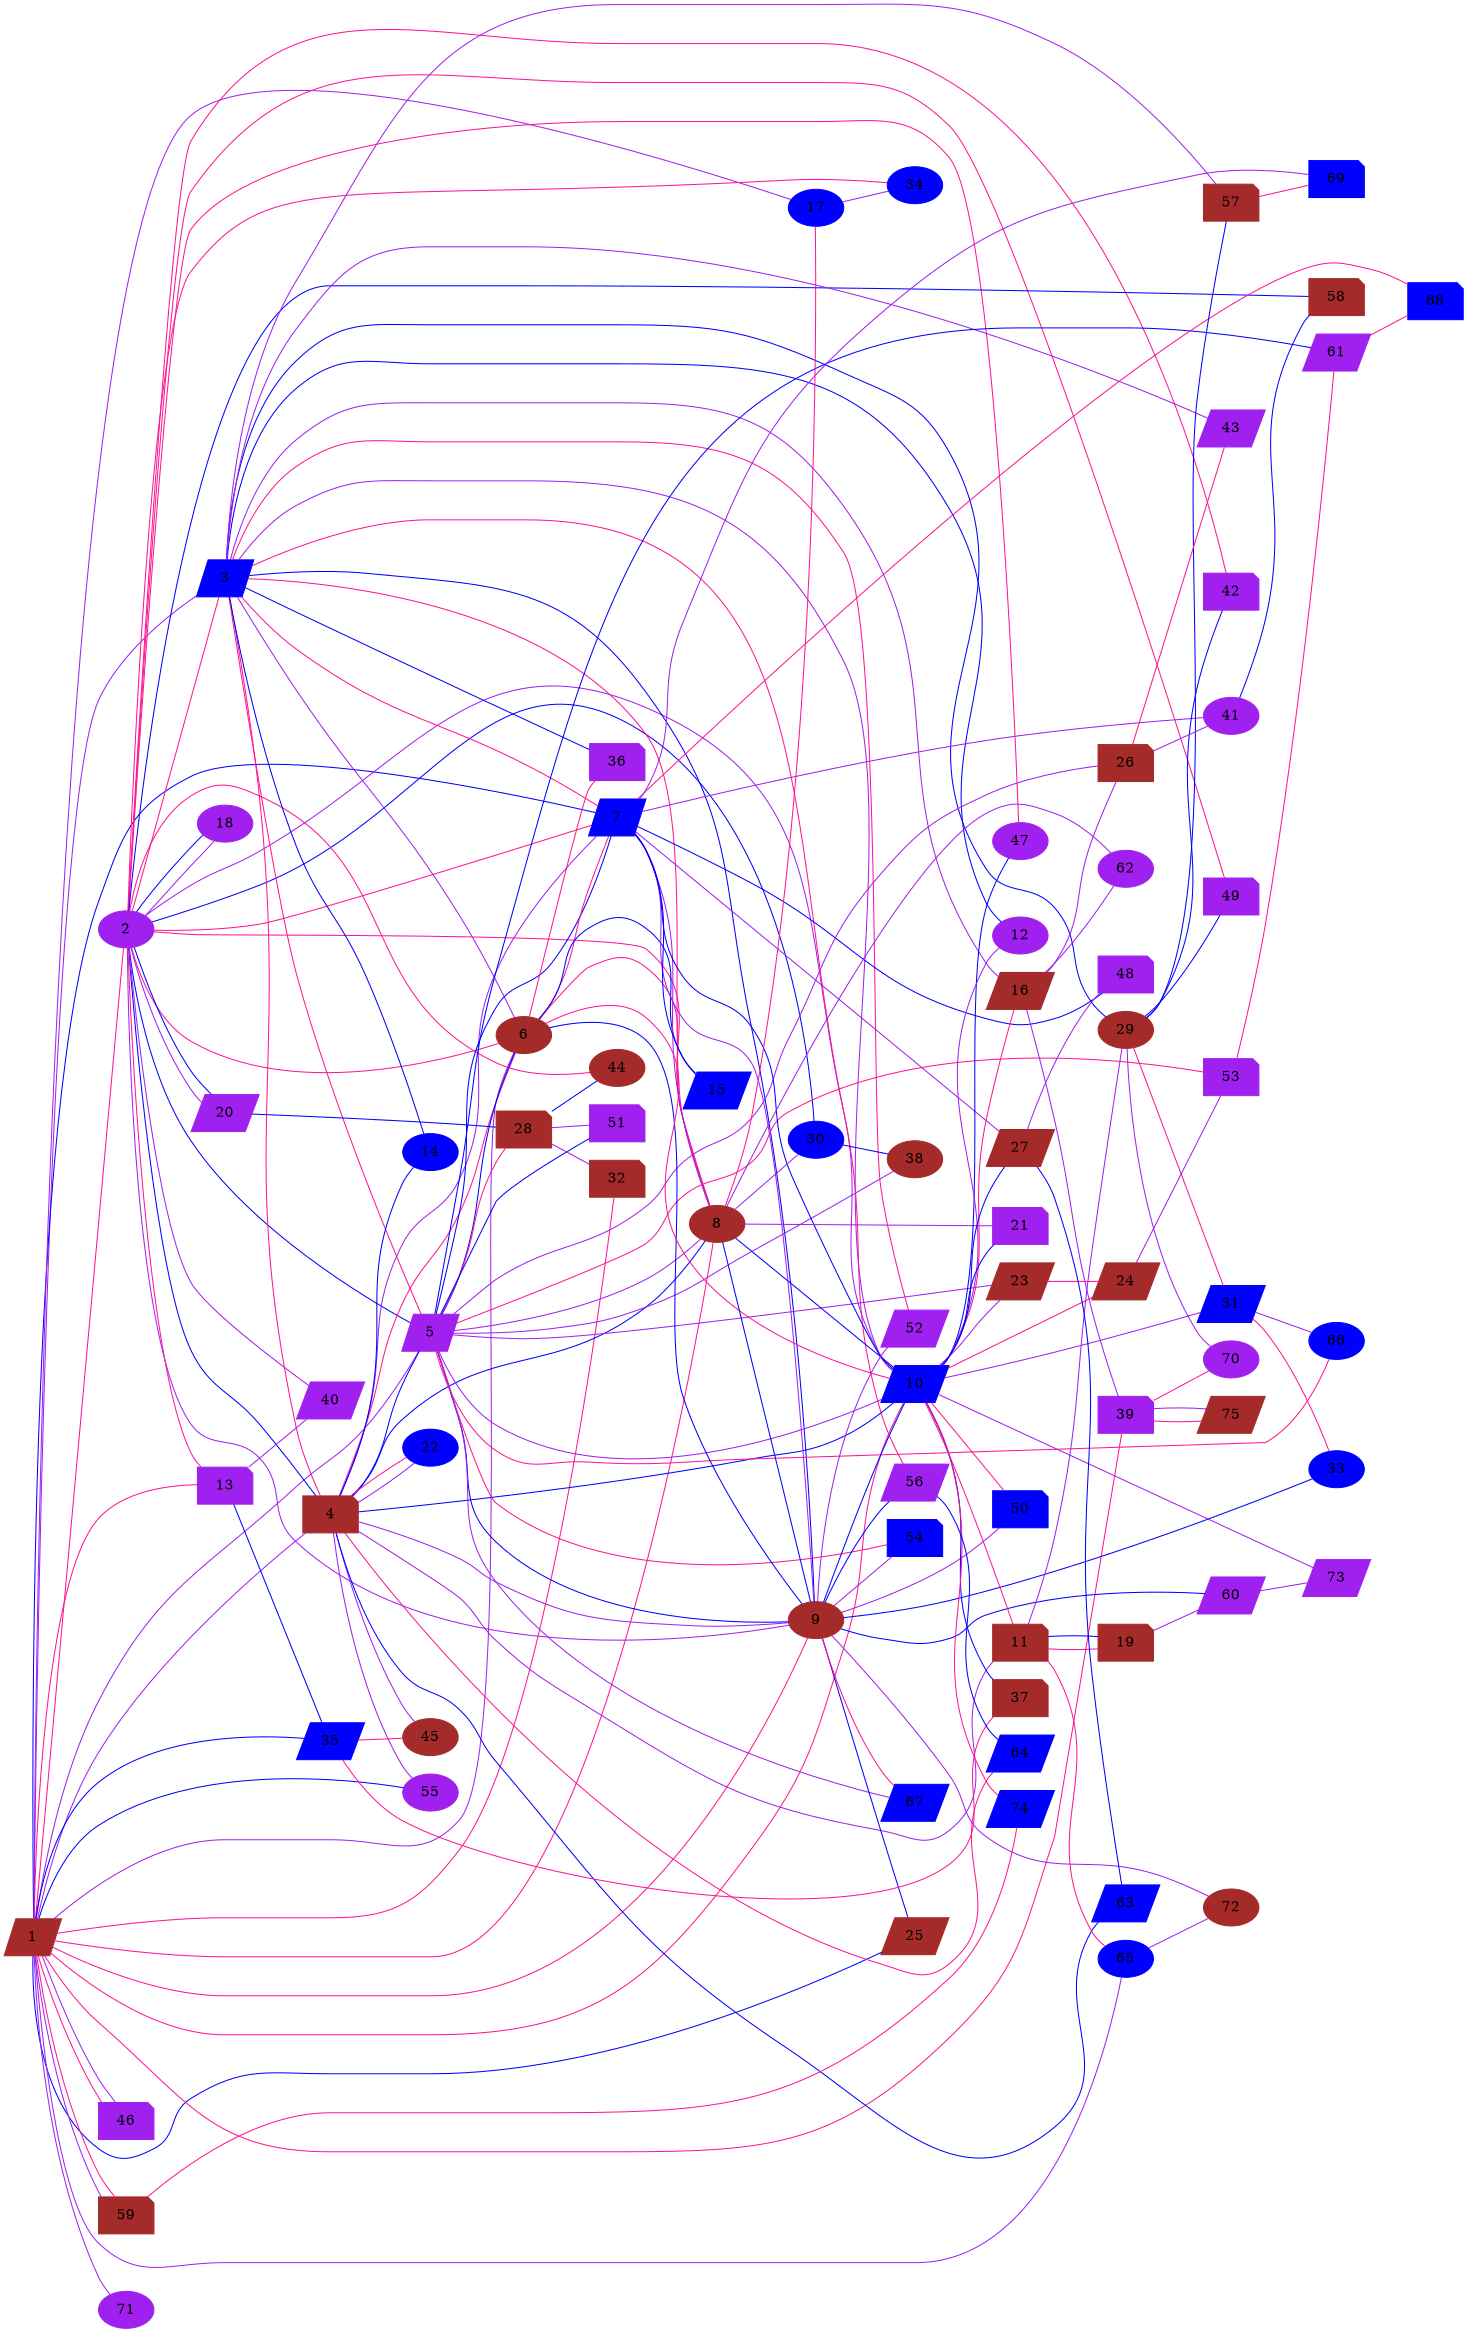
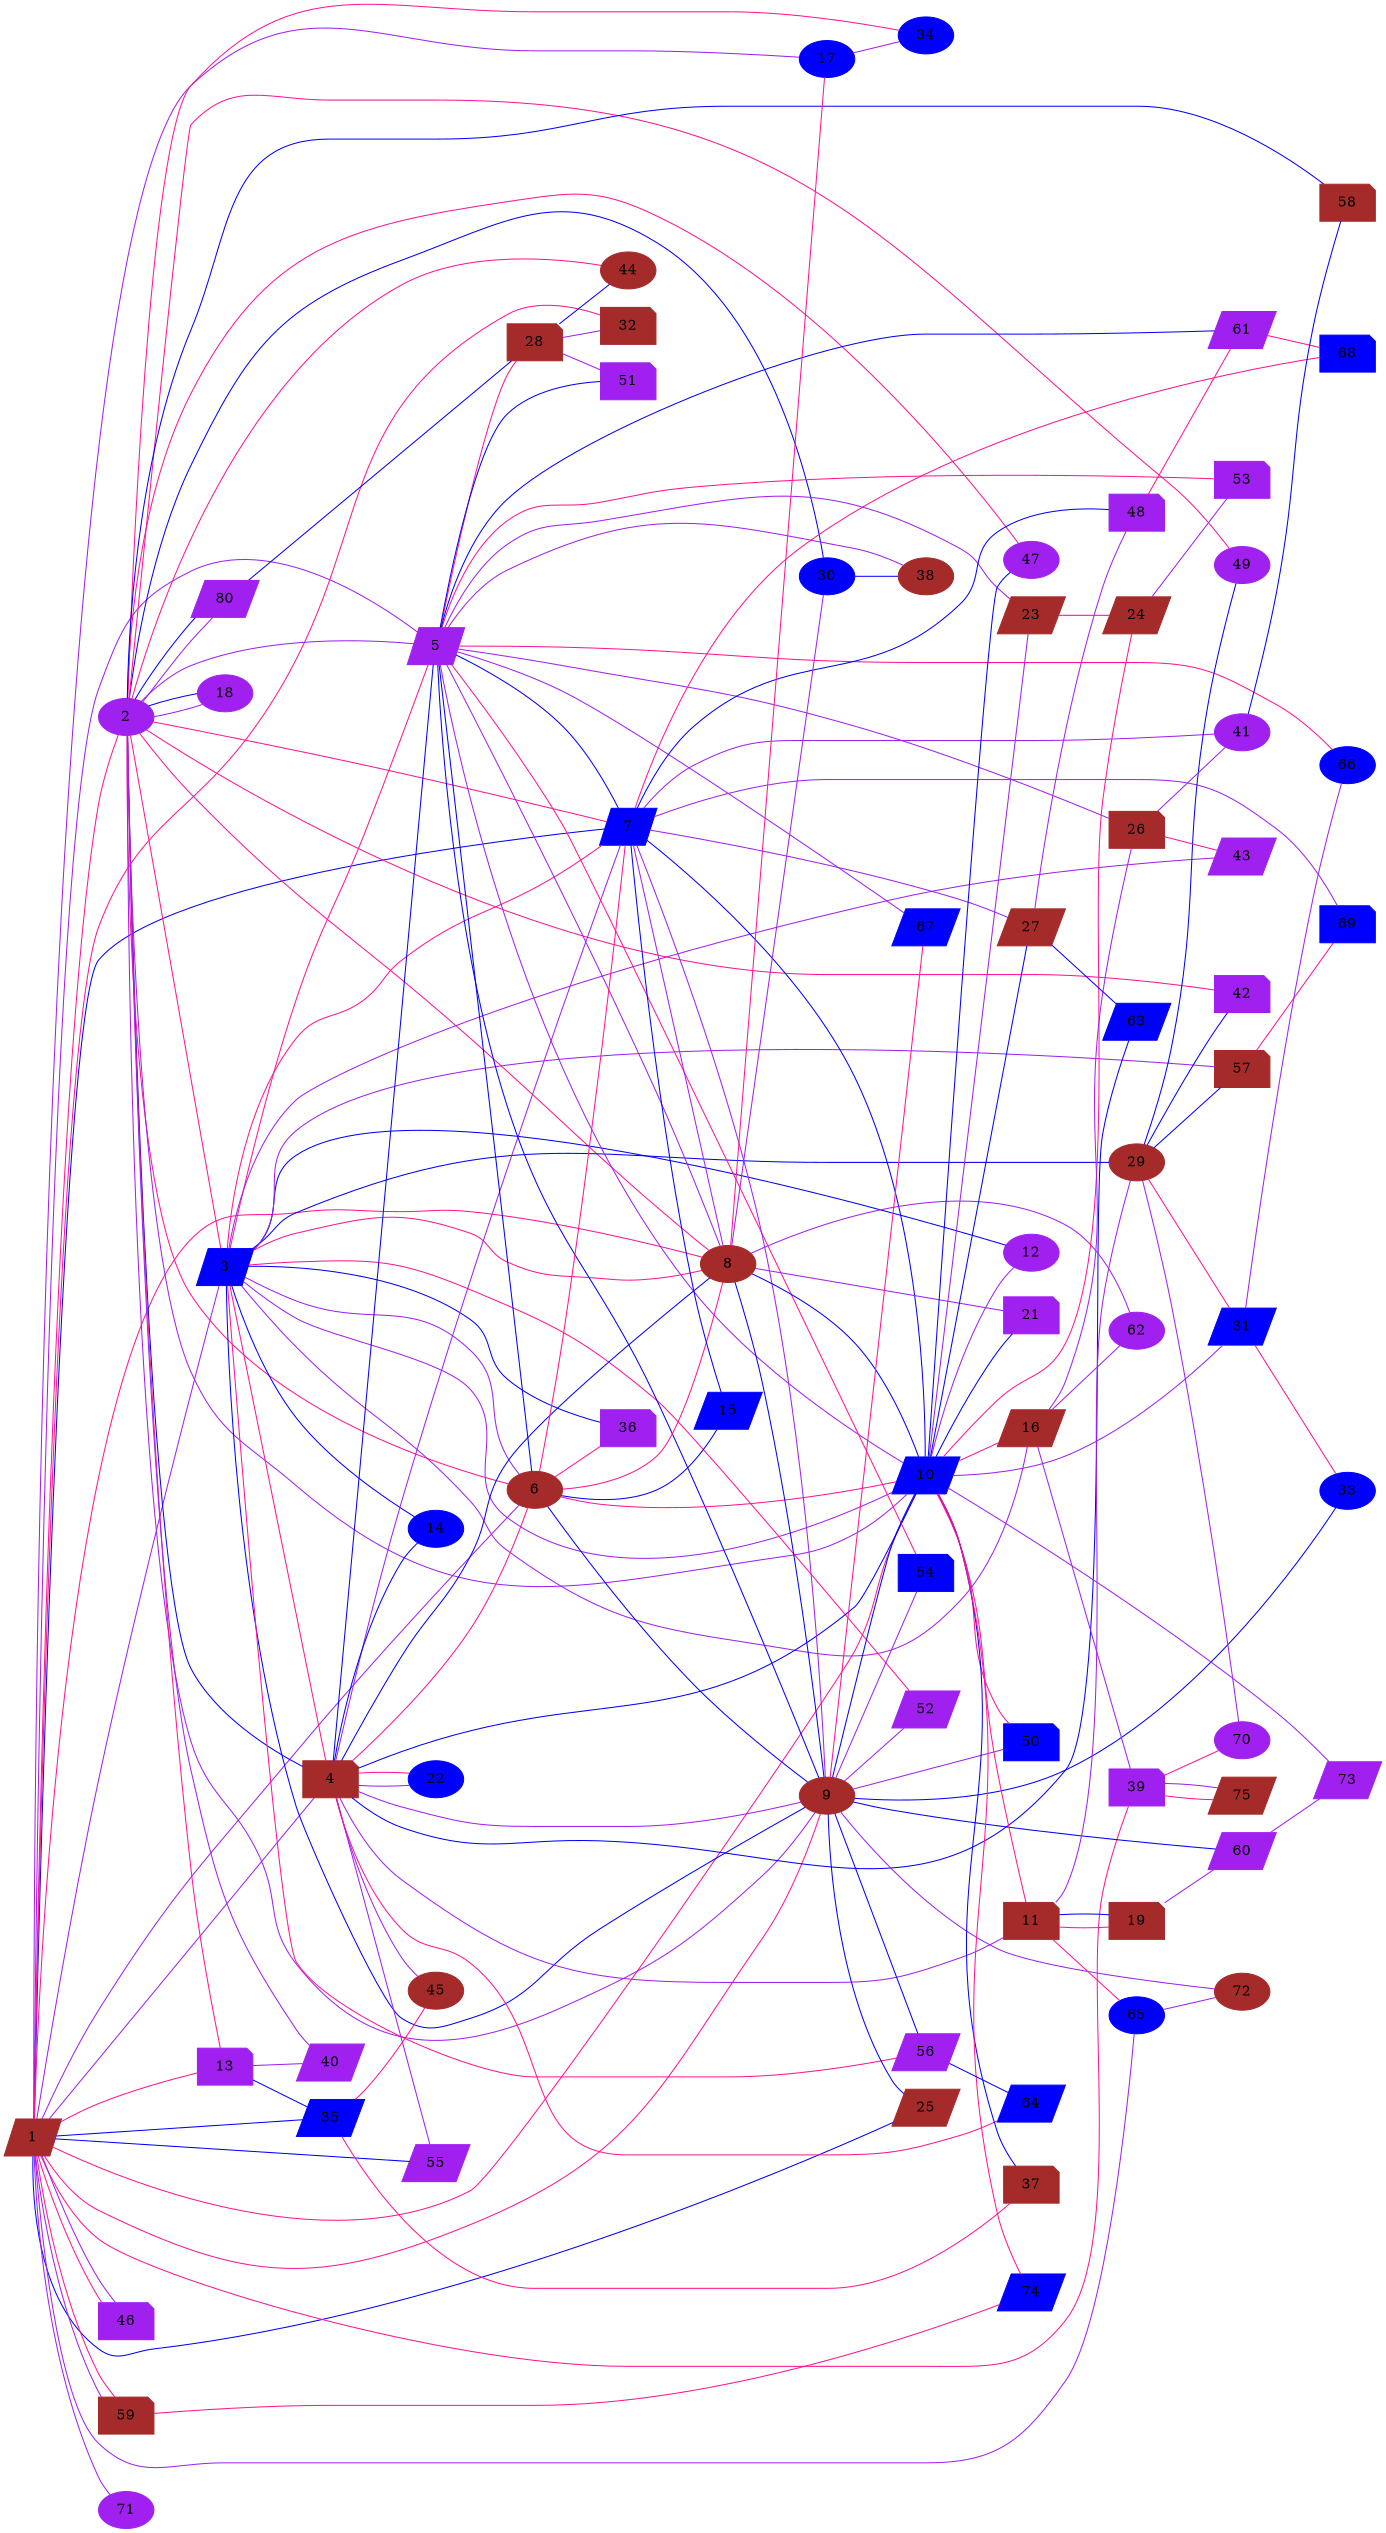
(1296, 717) -> (1189, 421)
(1231, 897) -> (1242, 565)
(225, 1113) -> (225, 599)
(216, 1174) -> (270, 646)
(430, 1793) -> (436, 2163)
